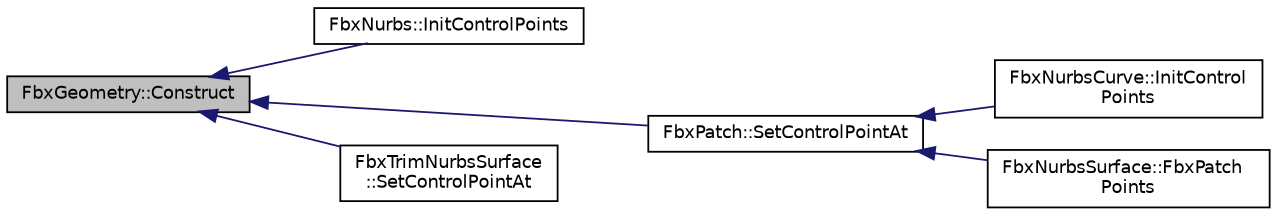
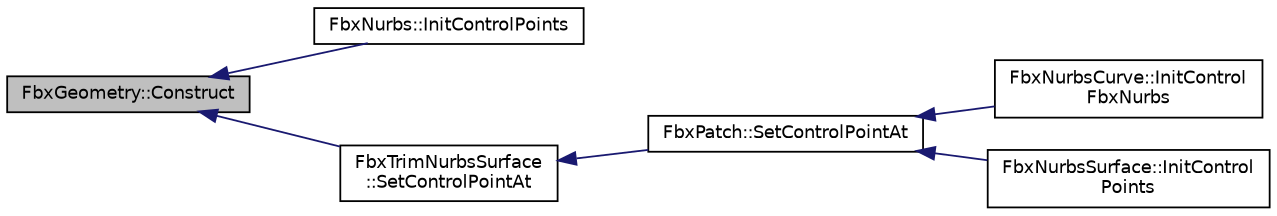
(1129, 89) -> (1129, 89)
(458, 114) -> (612, 154)
(1129, 179) -> (1129, 179)
